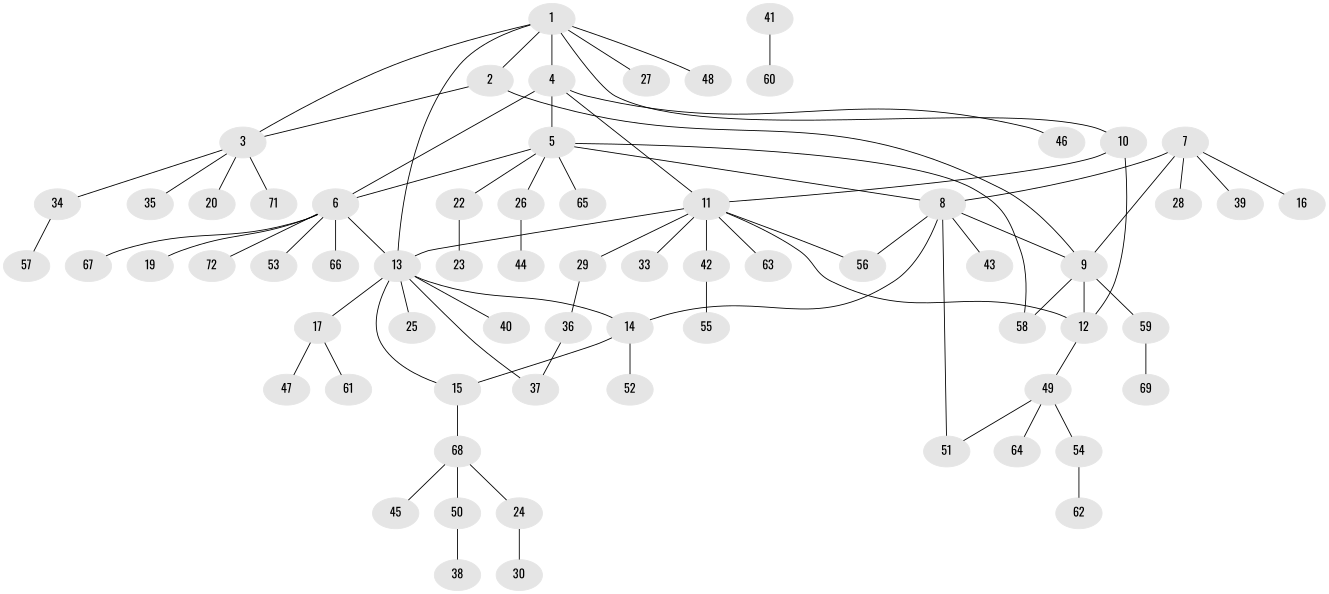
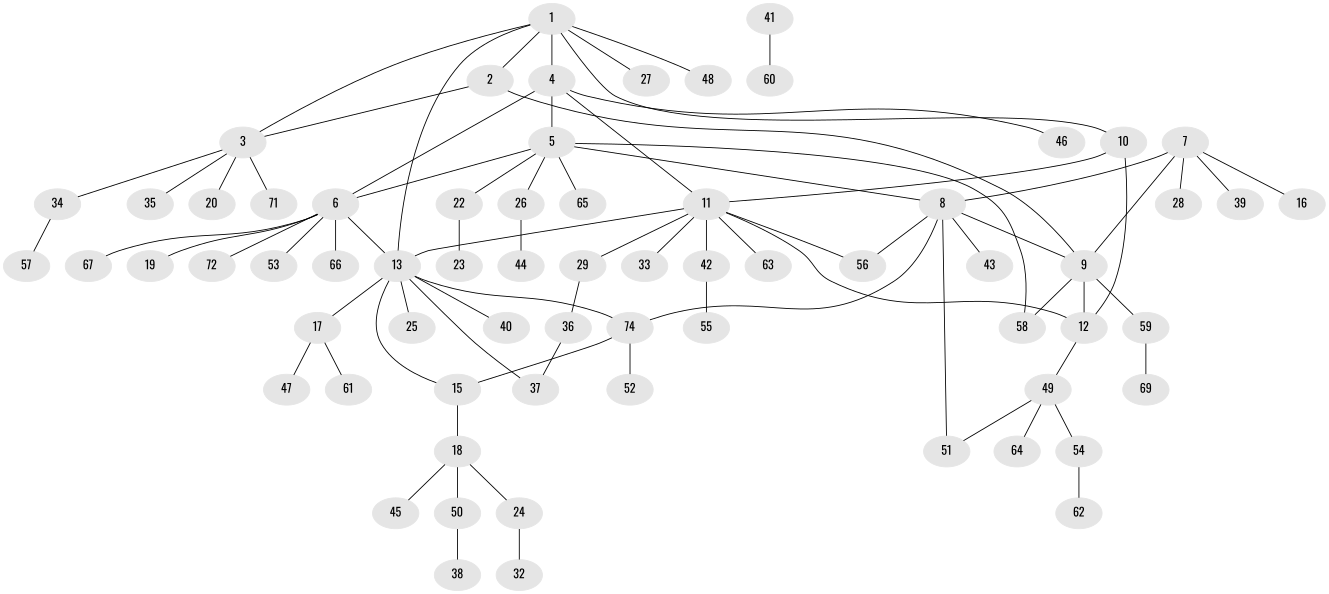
(630, 328) -> (630, 328)
(457, 451) -> (457, 451)
(519, 575) -> (519, 575)
